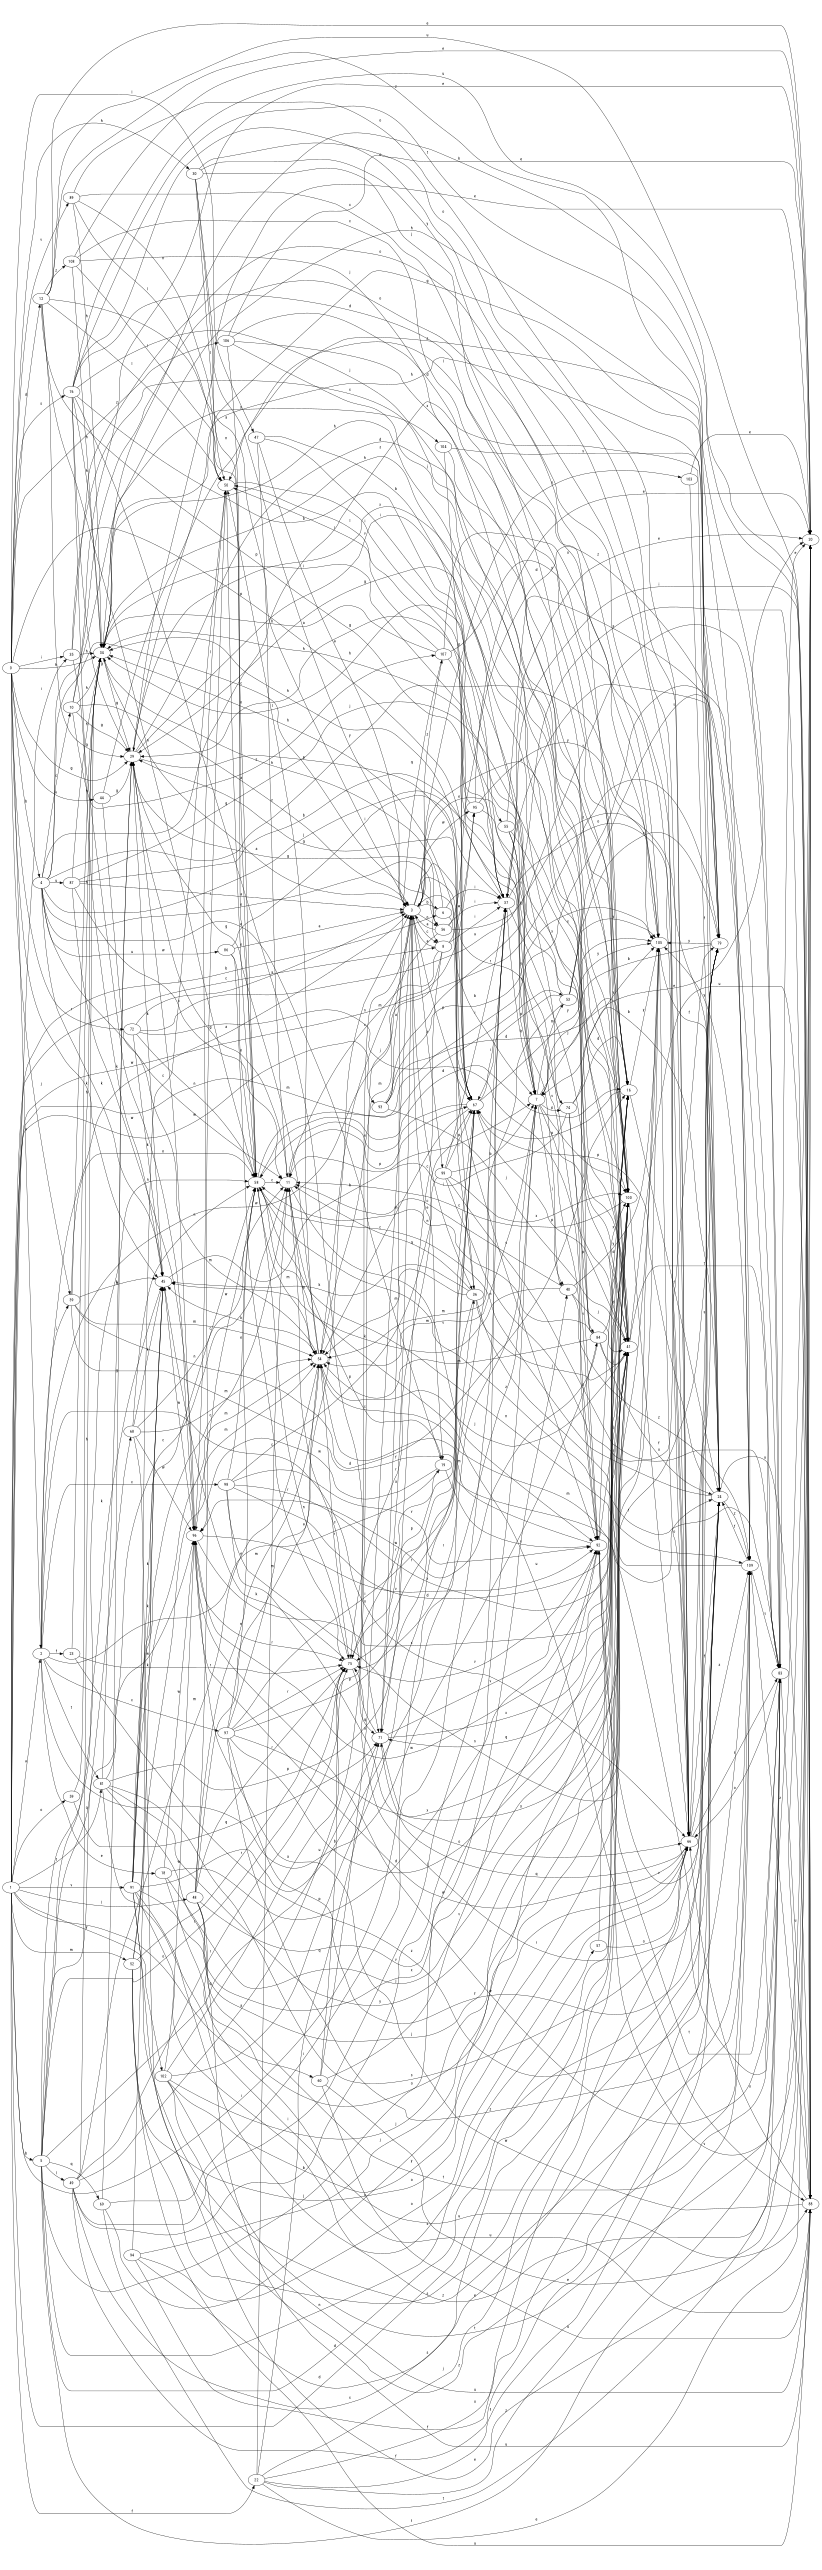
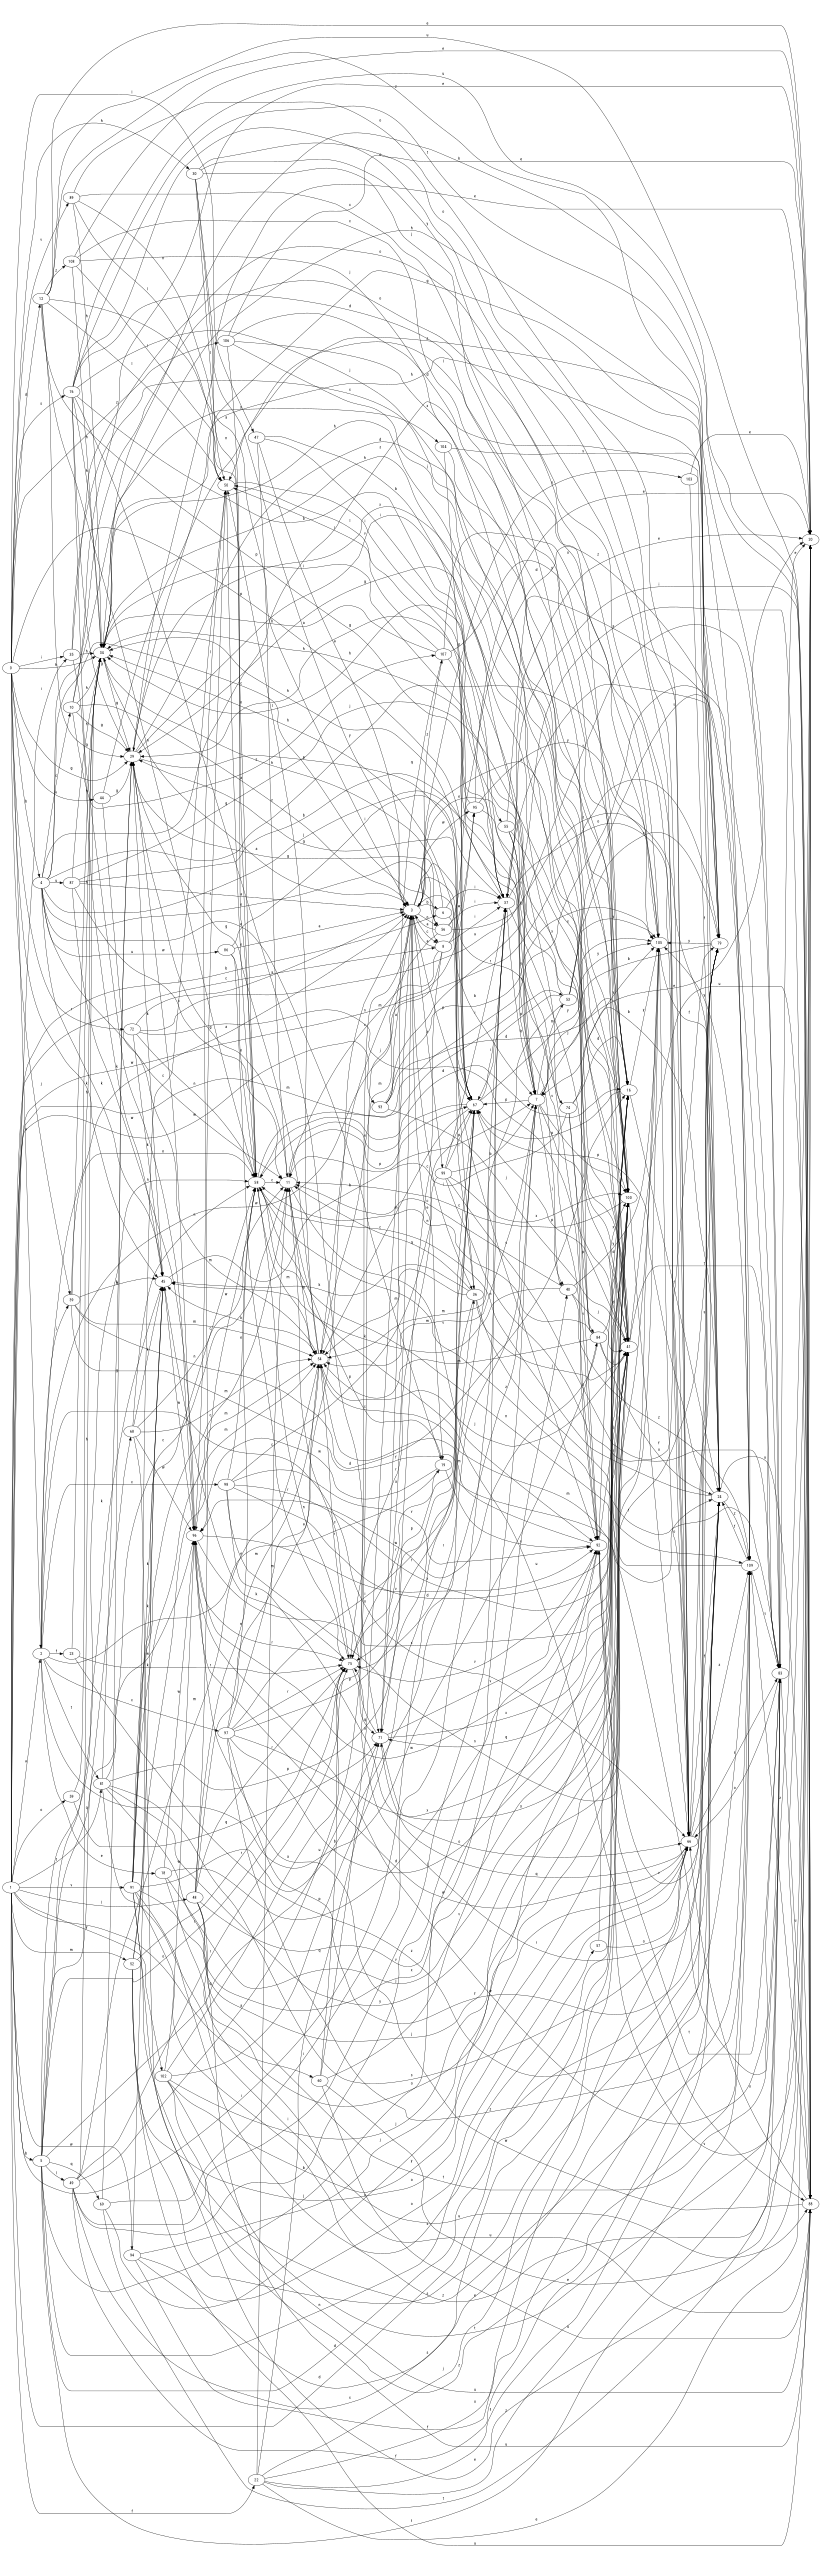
(550, 1110) -> (507, 1102)
none -> (25, 2110)
